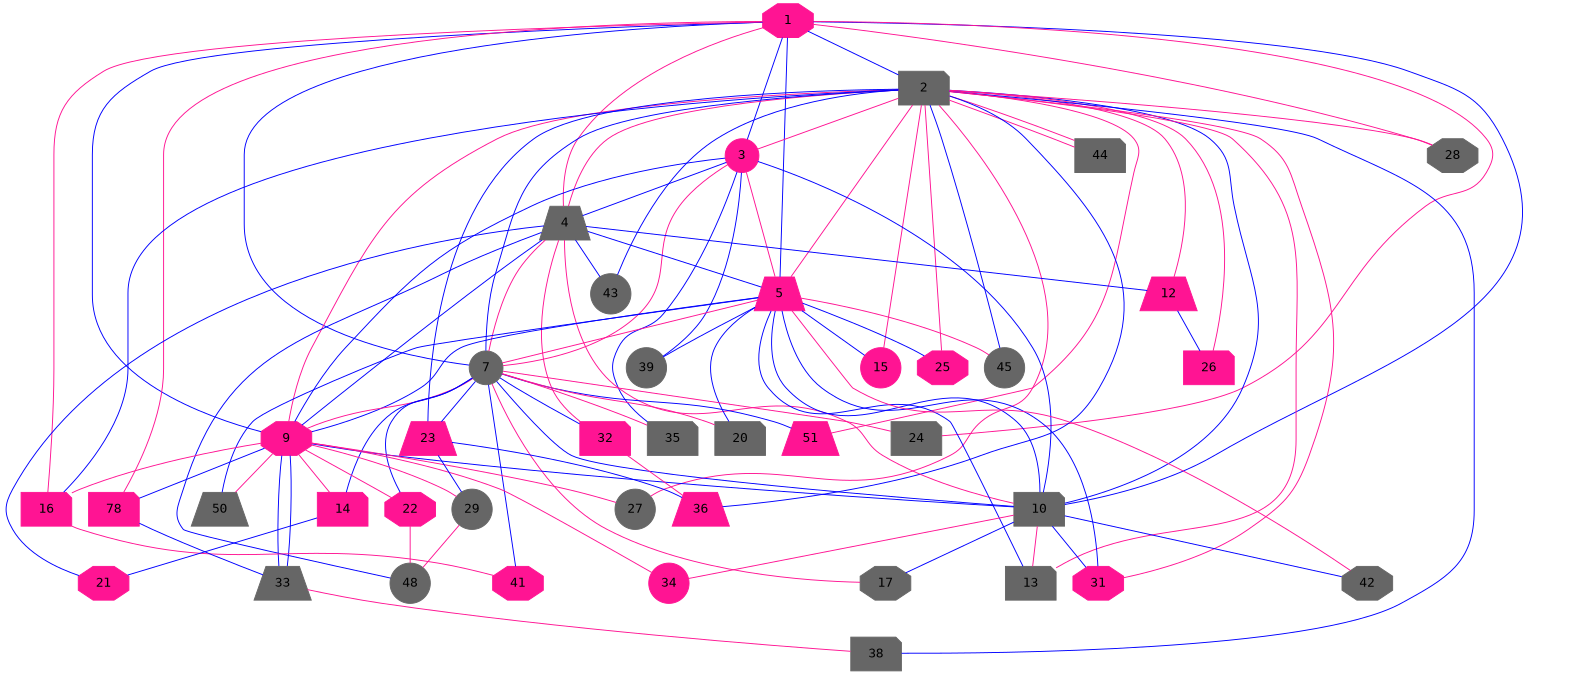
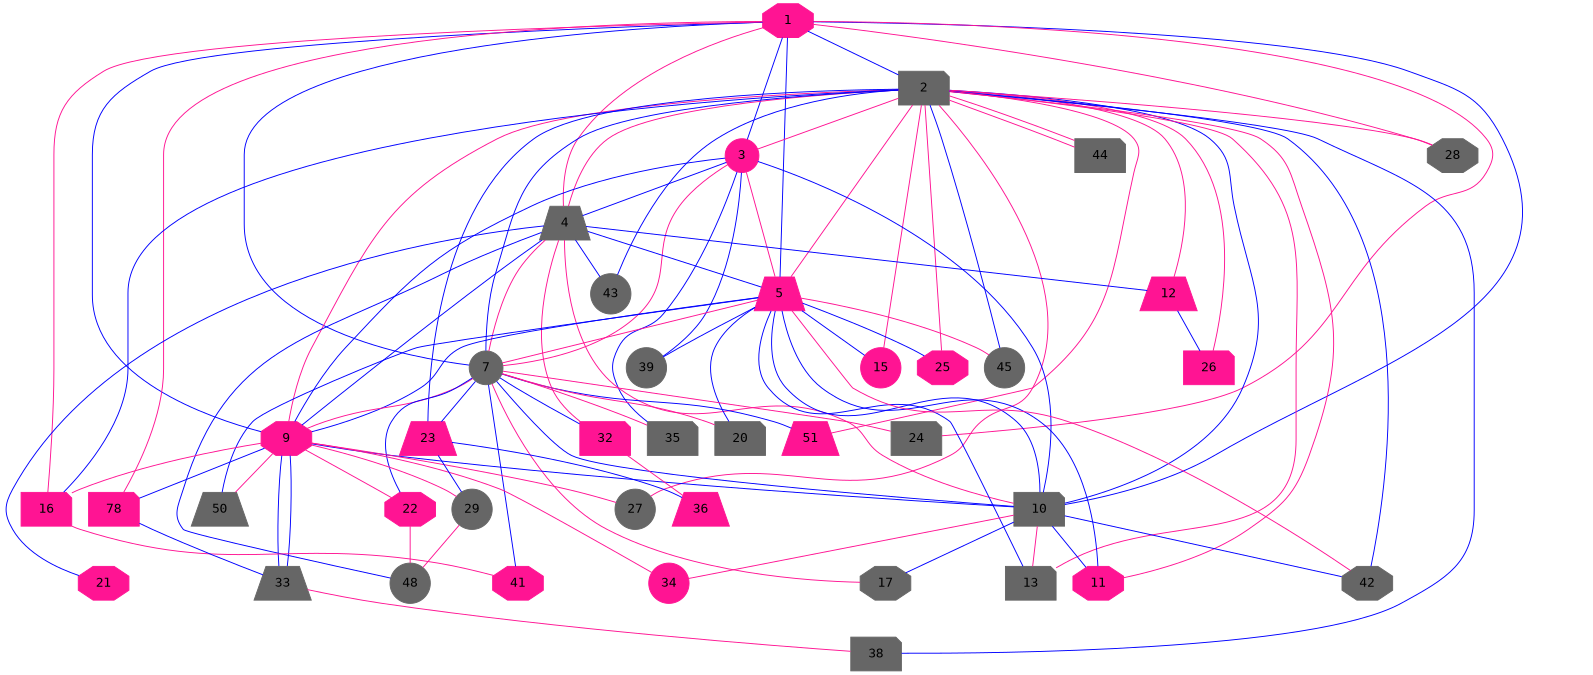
(1090, 401) -> (1328, 180)
(343, 509) -> none
(1098, 583) -> (1098, 583)
